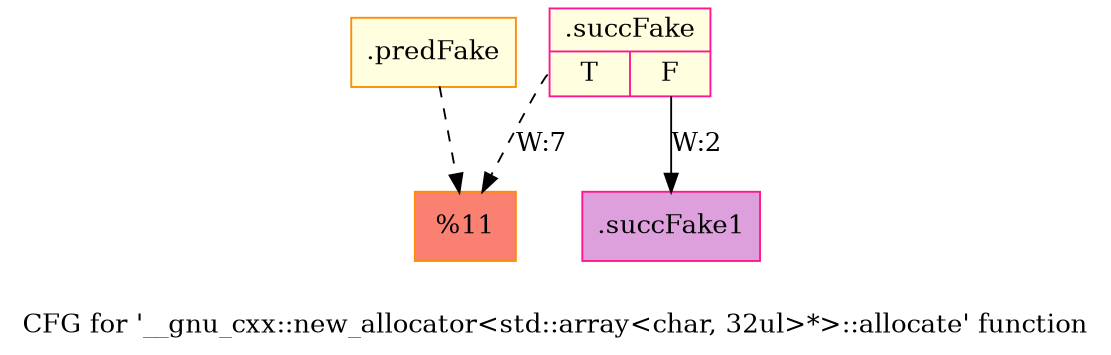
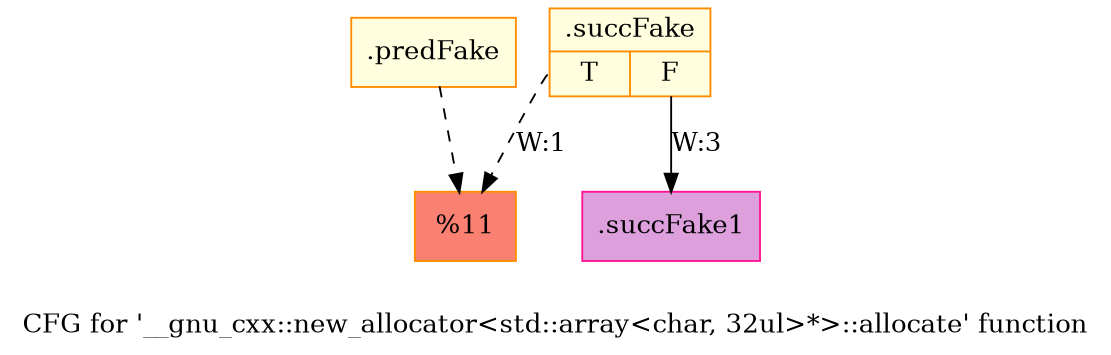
(630, 52) -> (630, 52)
(542, 144) -> (542, 144)
(697, 144) -> (697, 144)
